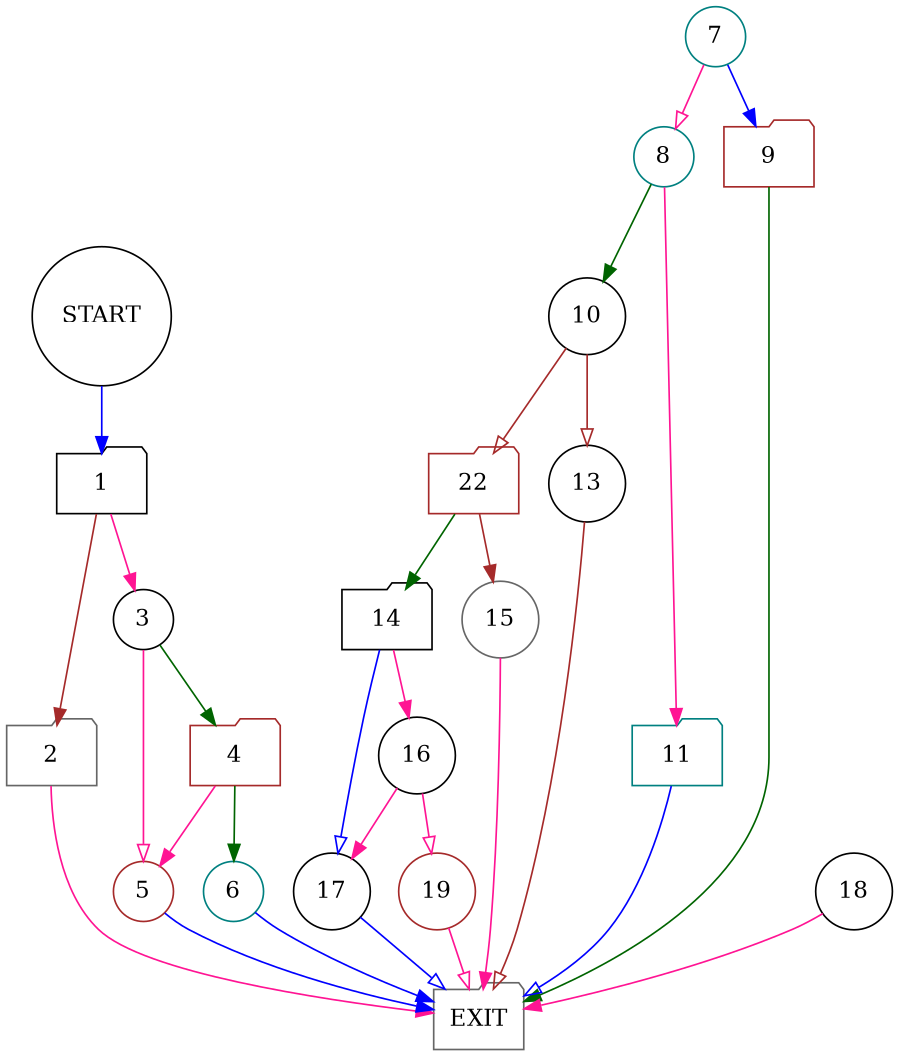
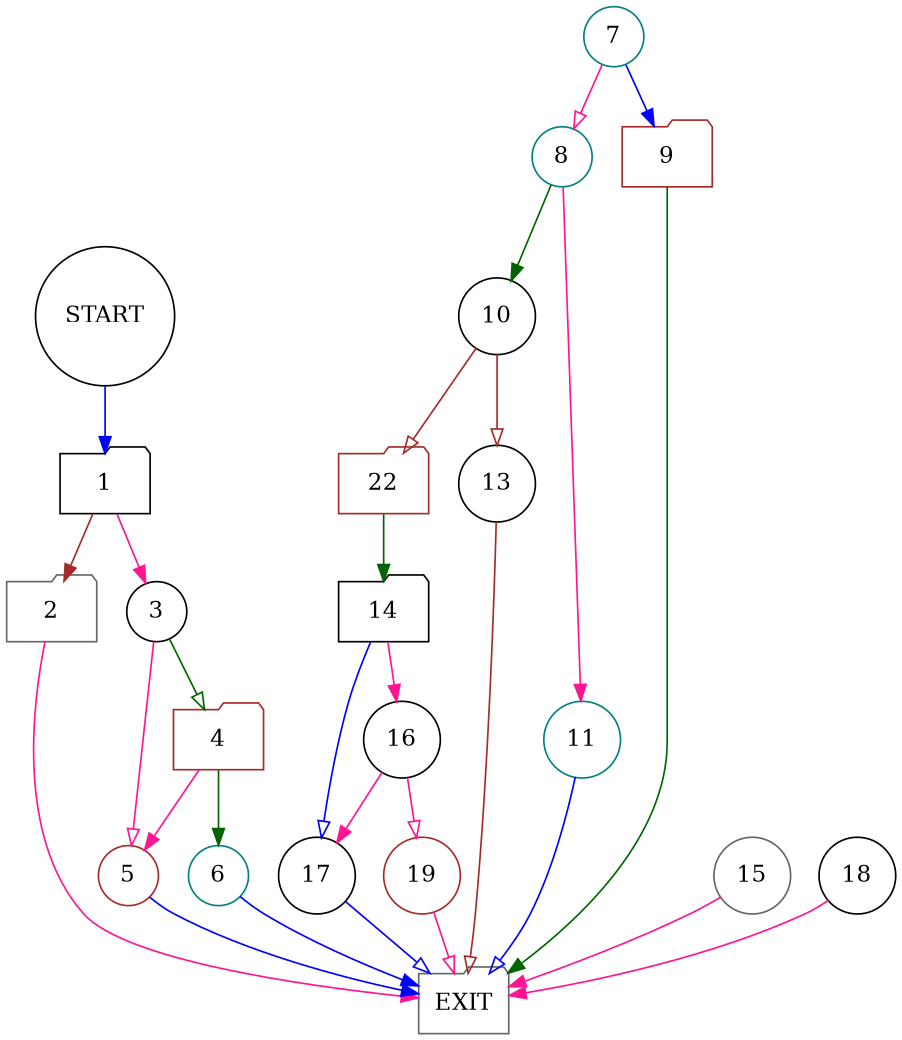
(485, 540) -> none
(183, 678) -> (183, 667)
(677, 756) -> (582, 740)
